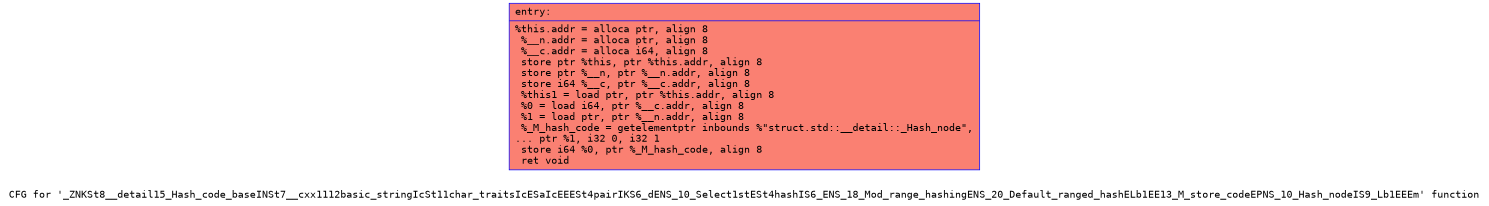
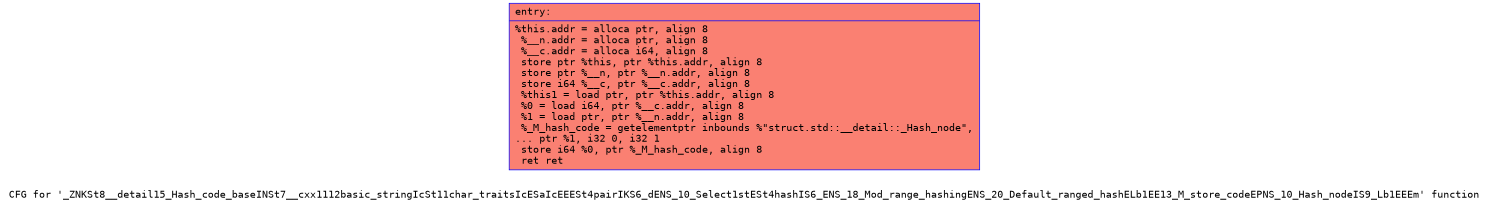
(542, 161) -> (540, 161)
